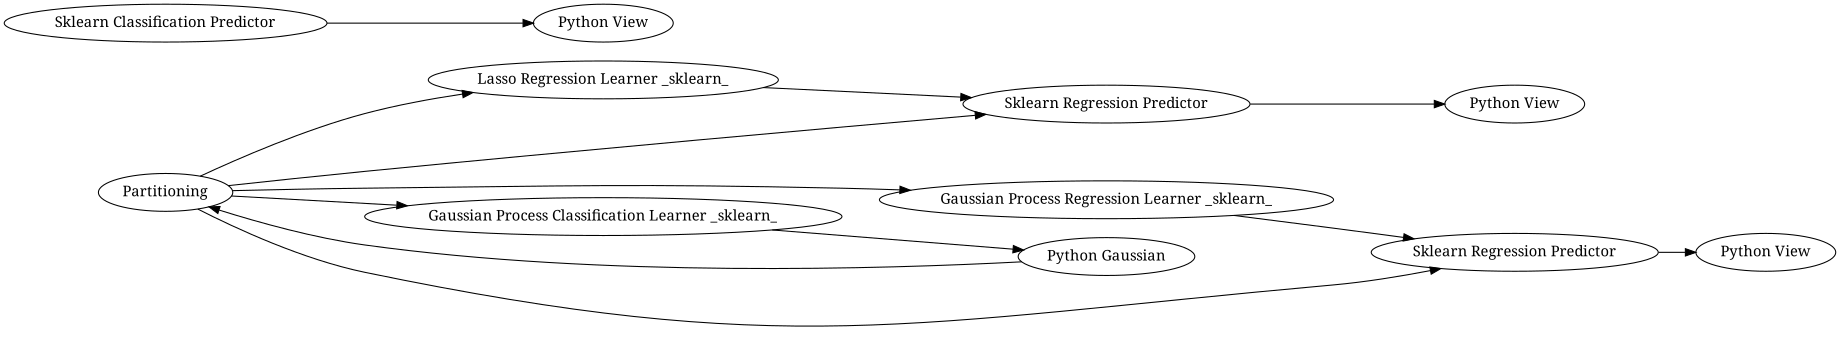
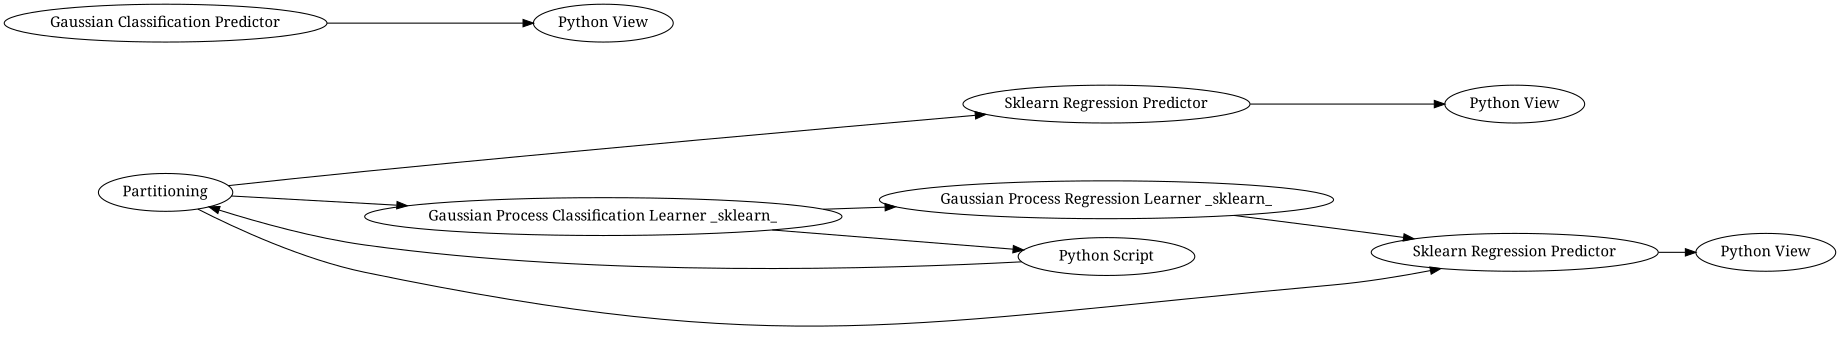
(166, 23) -> (166, 23)
(603, 80) -> none
(566, 186) -> (854, 208)
(1106, 257) -> (1106, 257)
